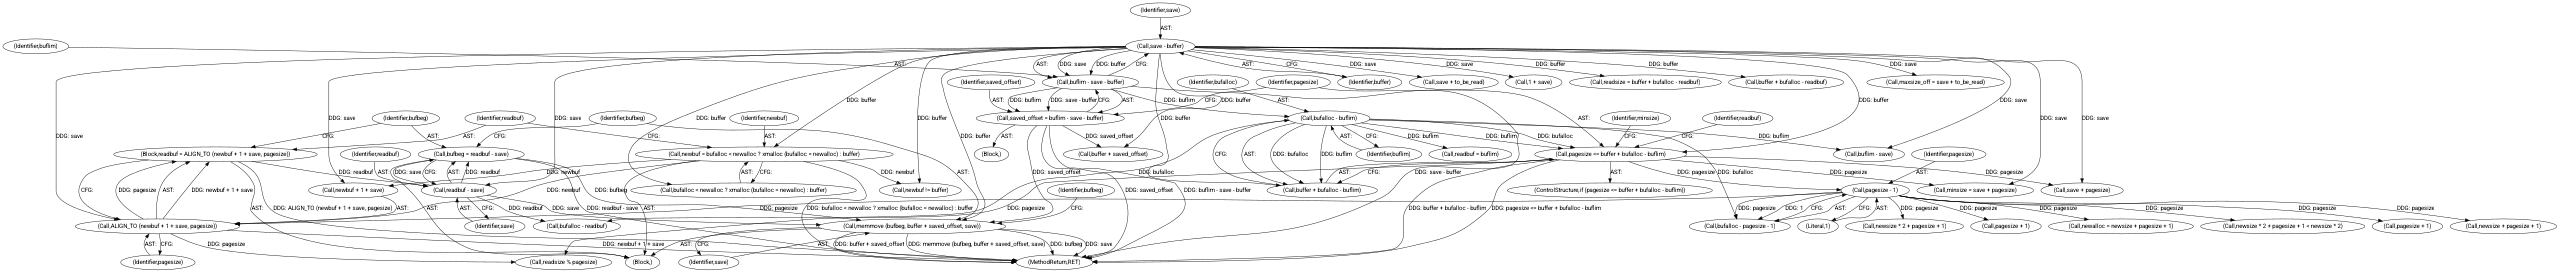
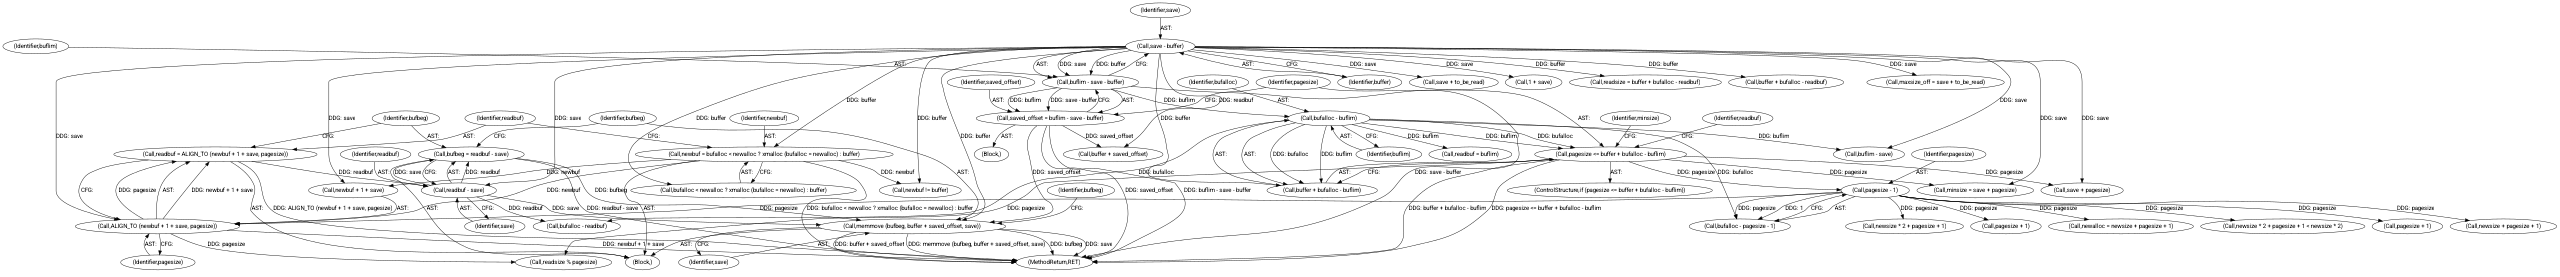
(1673, 56) -> none
(1236, 100) -> (1236, 100)
(215, 154) -> (215, 154)
(1222, 154) -> (1222, 154)
(1818, 226) -> none
